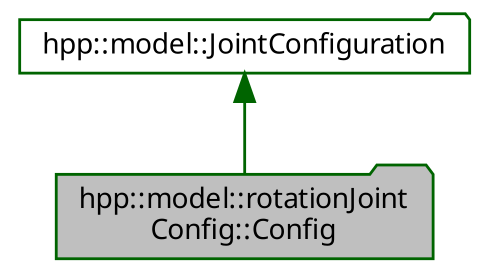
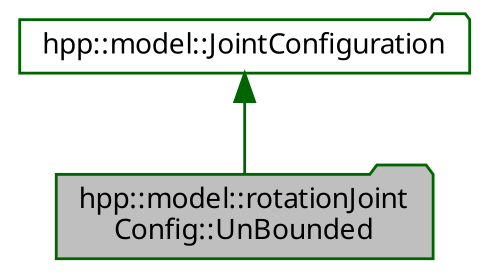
(245, 217) -> (245, 217)
